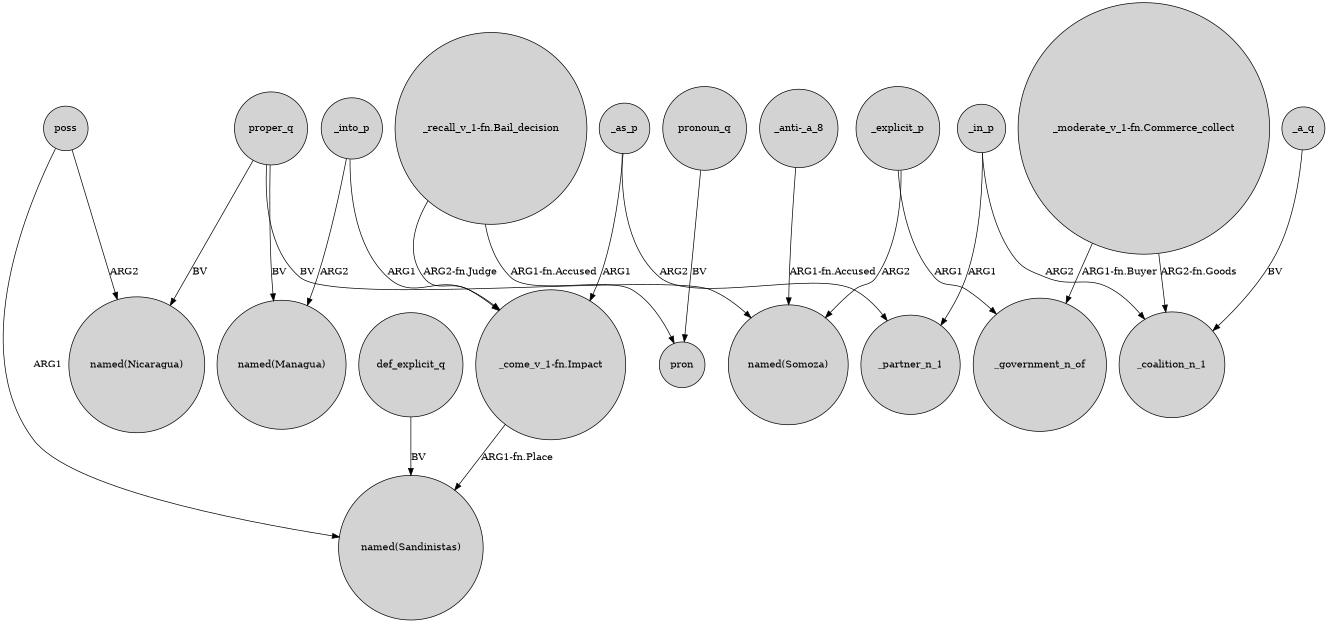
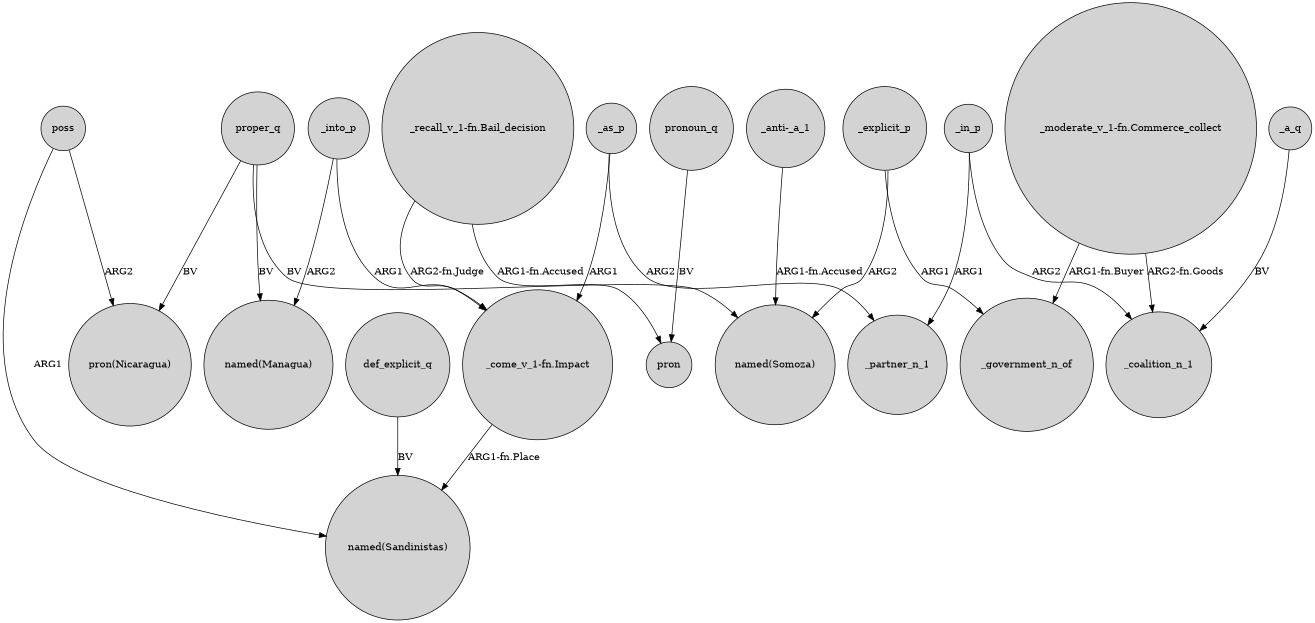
(799, 128) -> (786, 128)
(137, 365) -> (130, 365)
